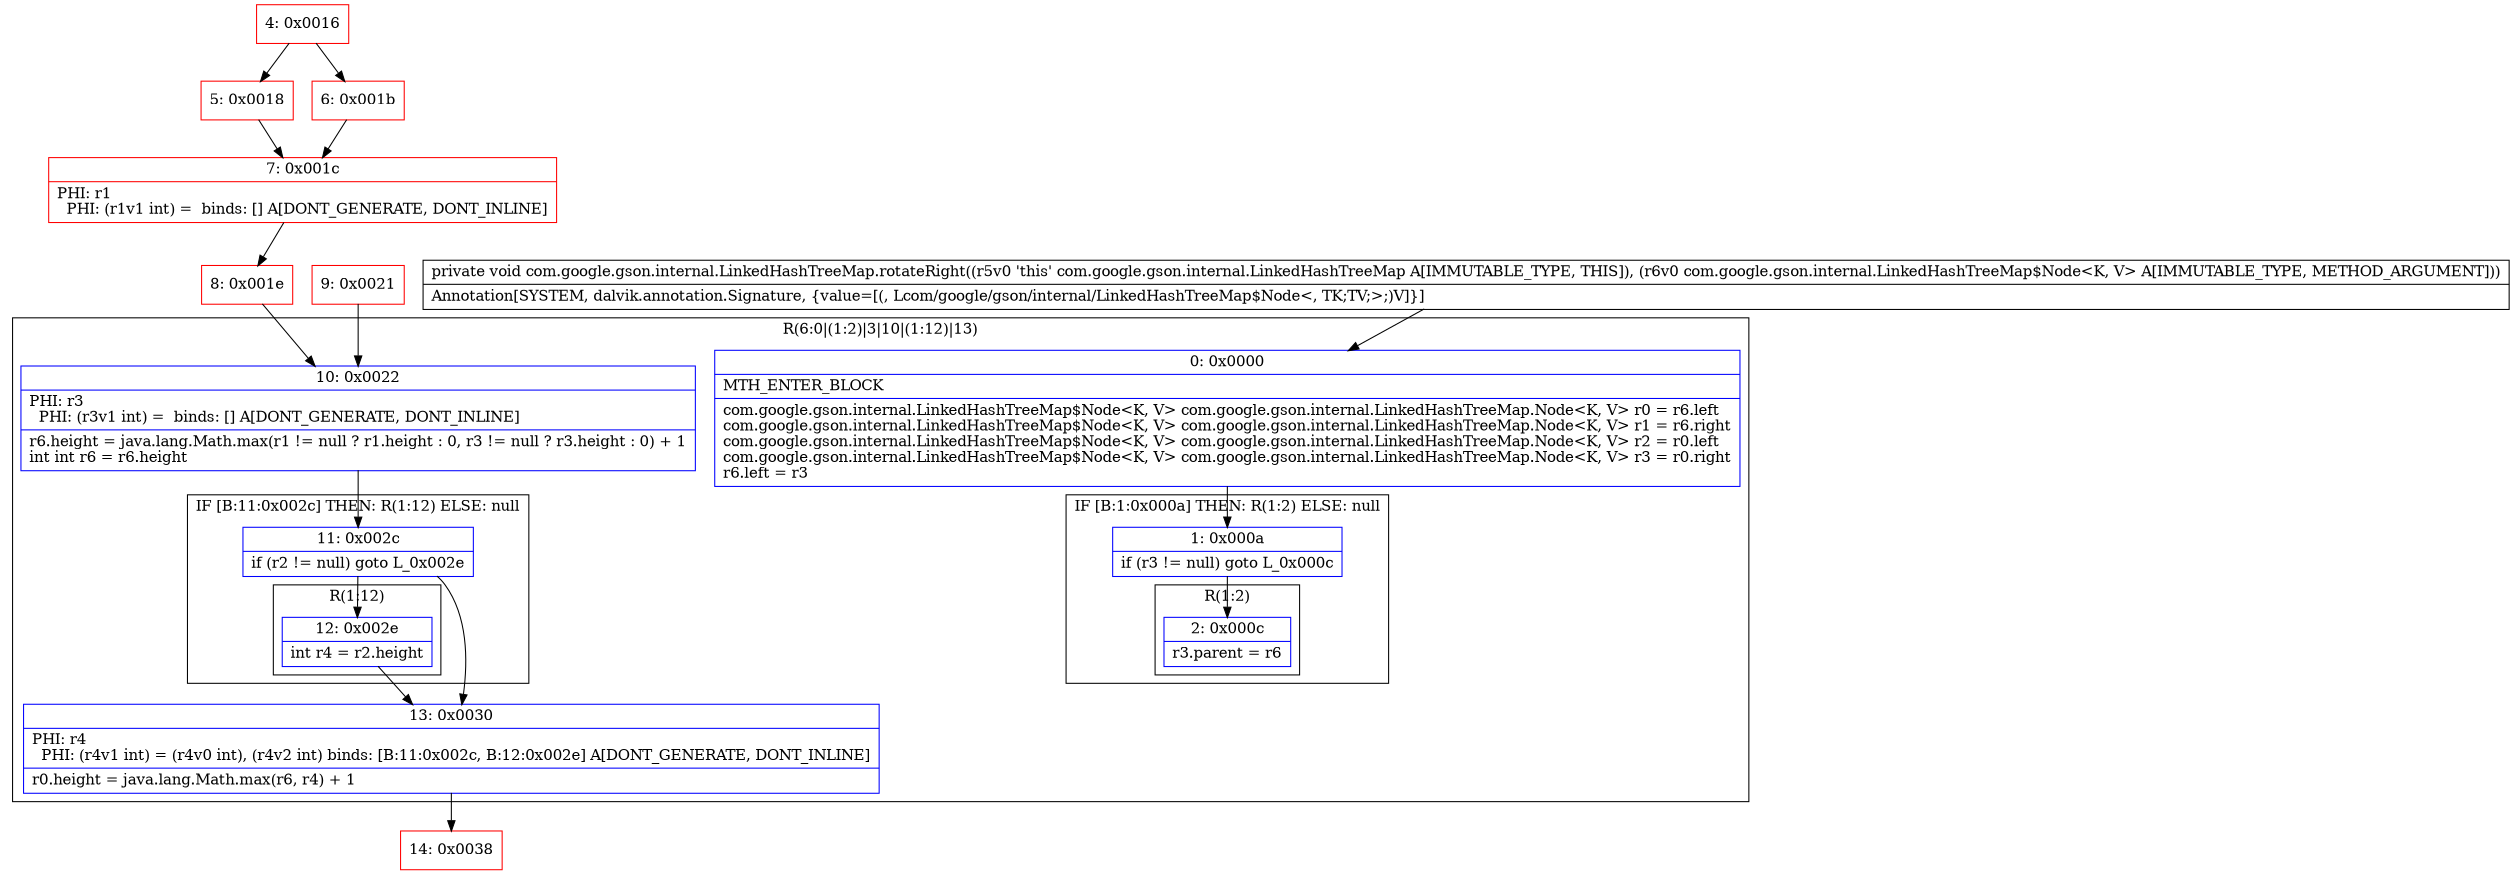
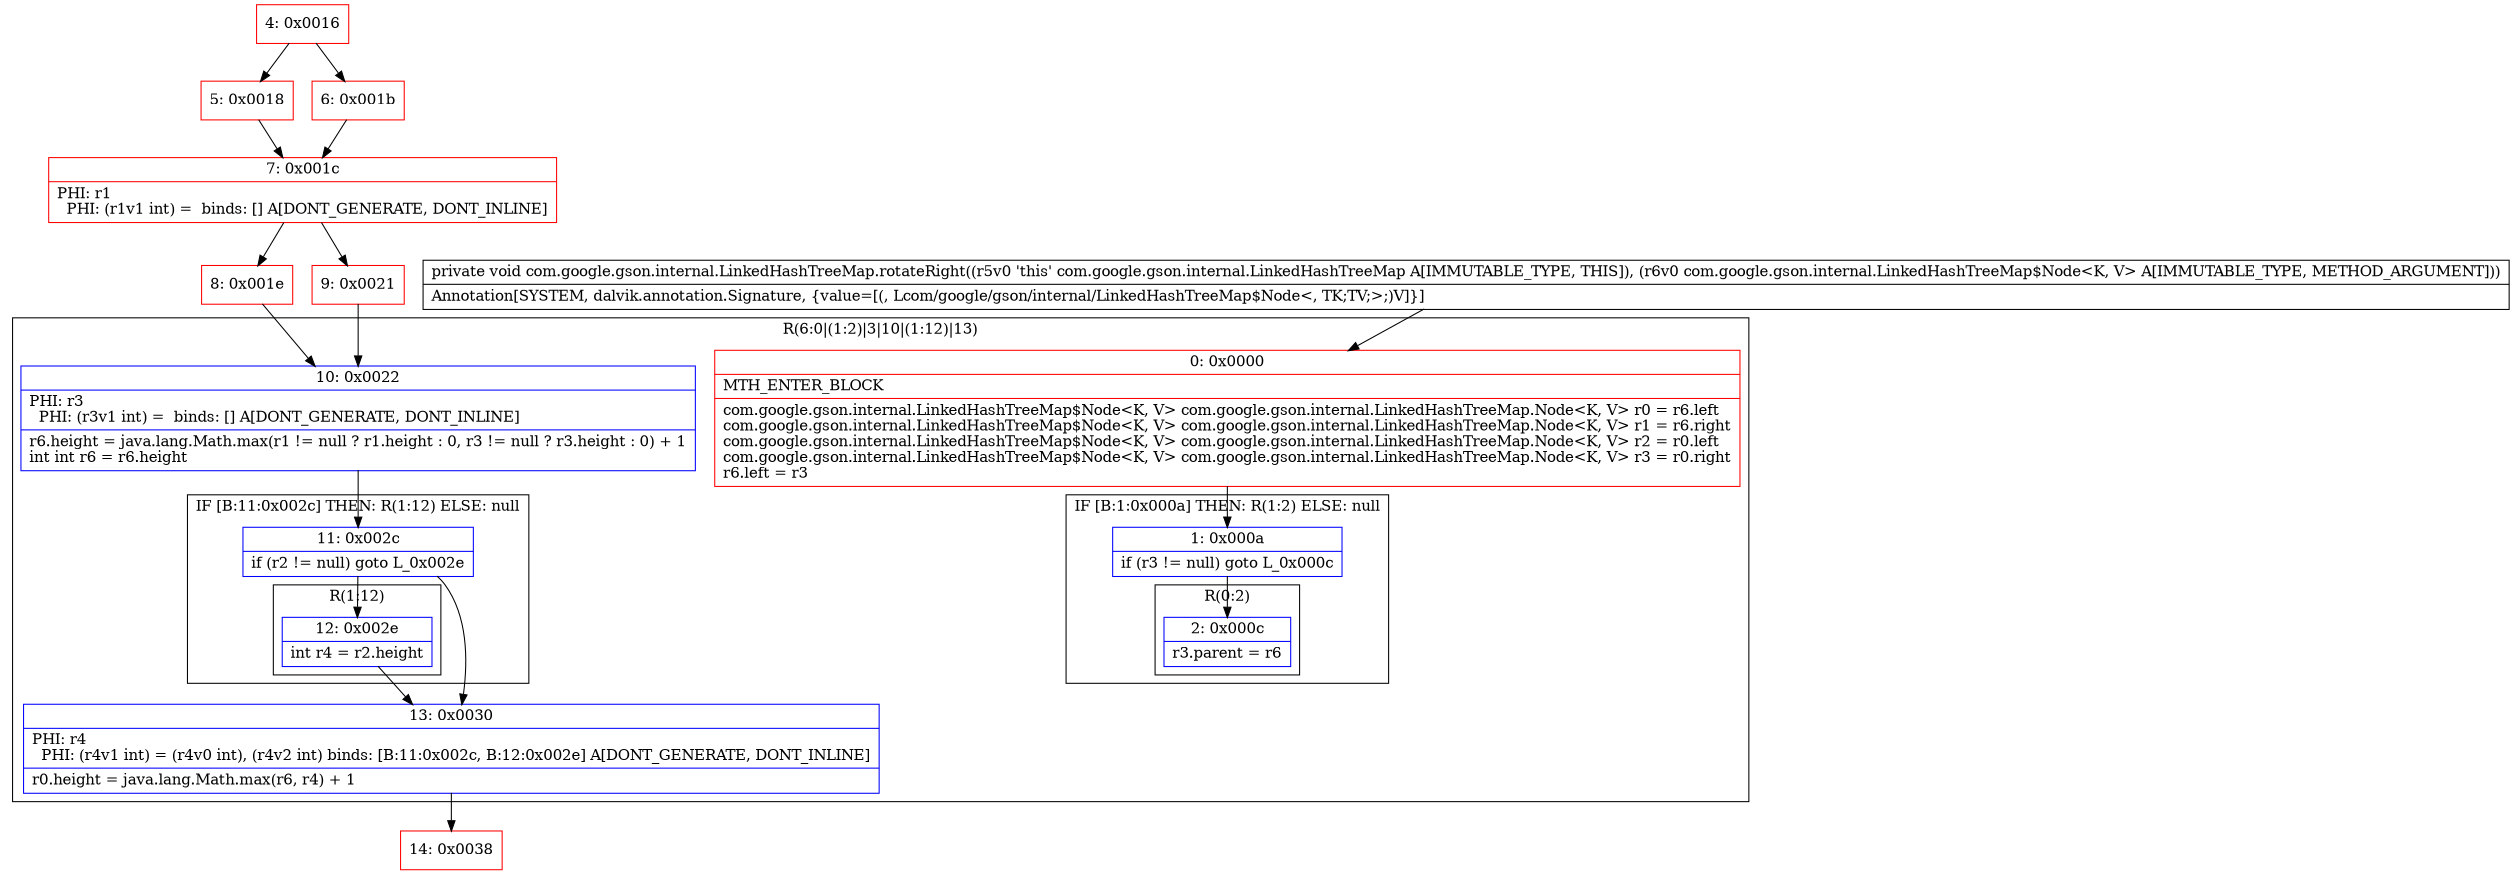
none -> (332, 240)
(1227, 418) -> (1227, 418)
(1227, 597) -> (1227, 597)
